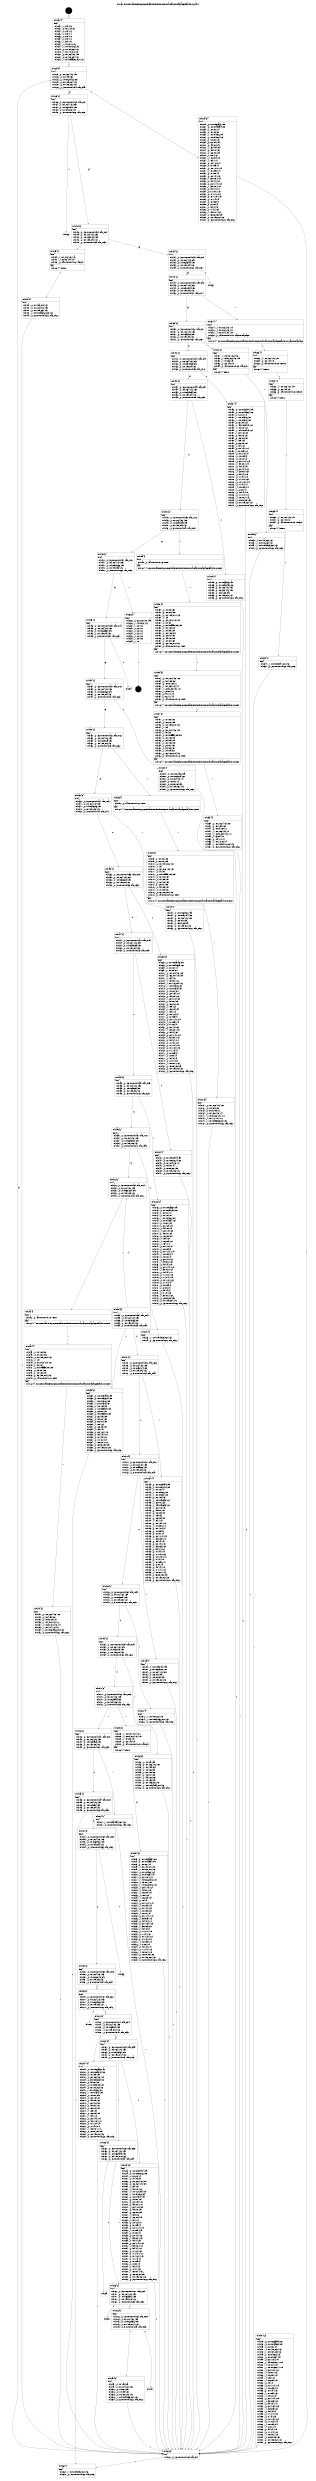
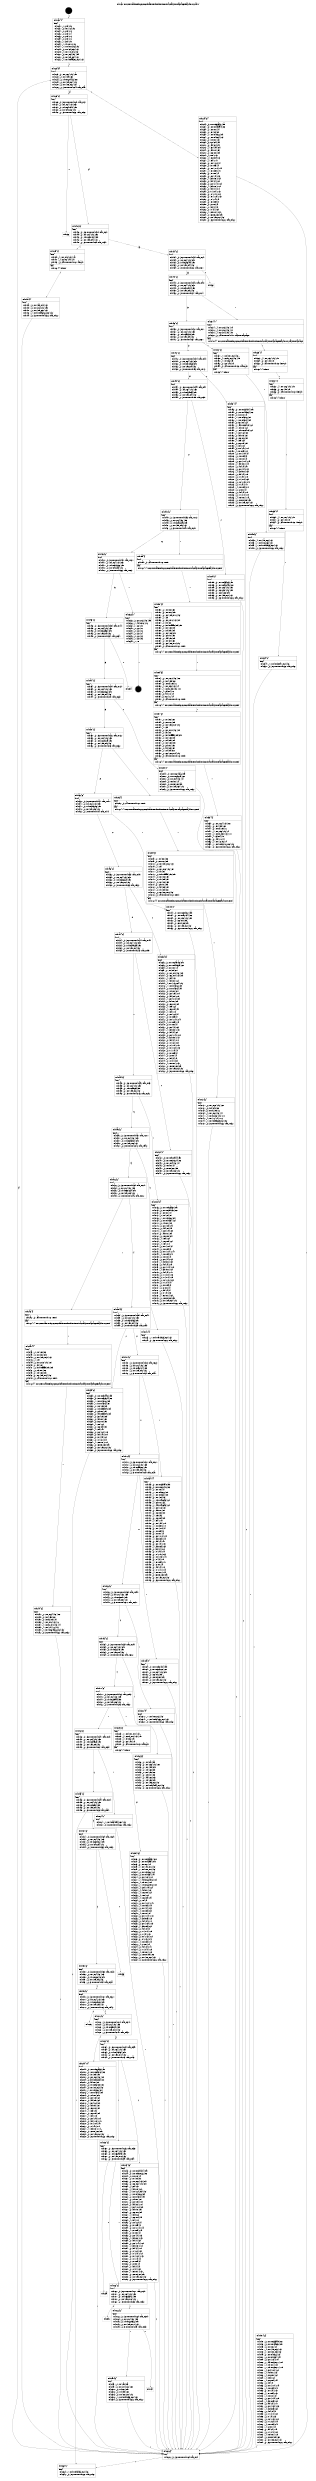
(124, 1253) -> (132, 1252)
